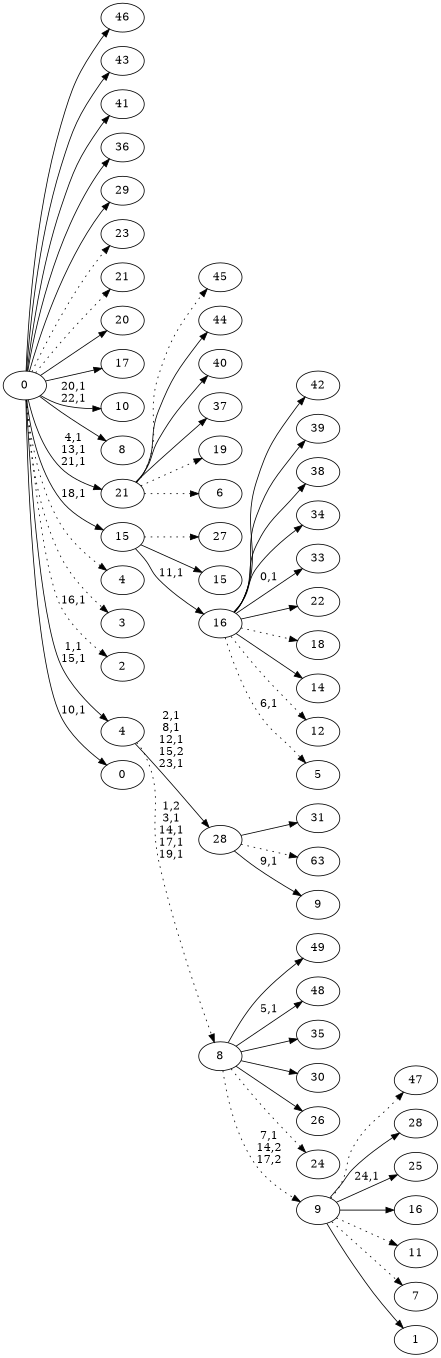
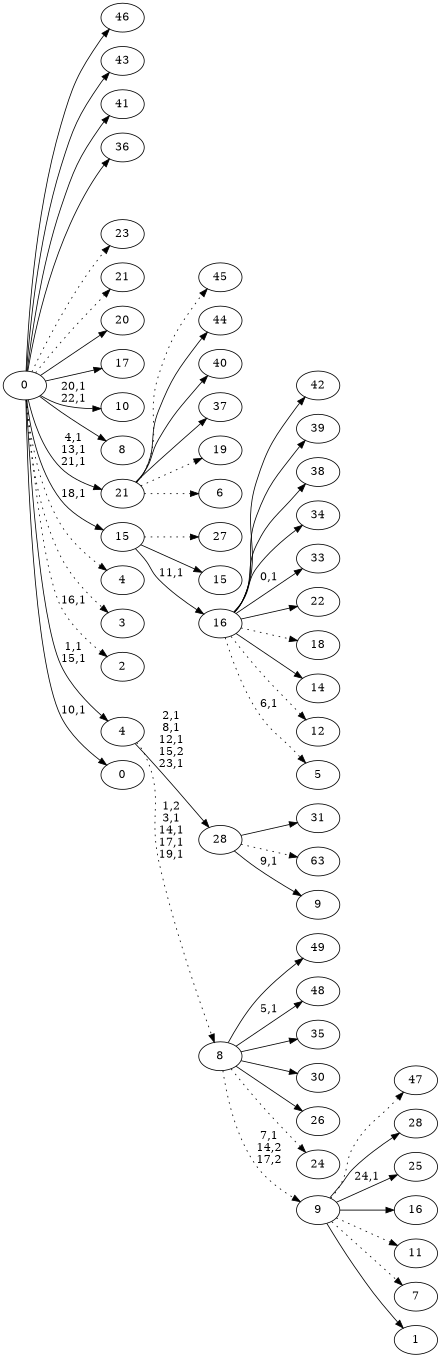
(123, 191) -> none
